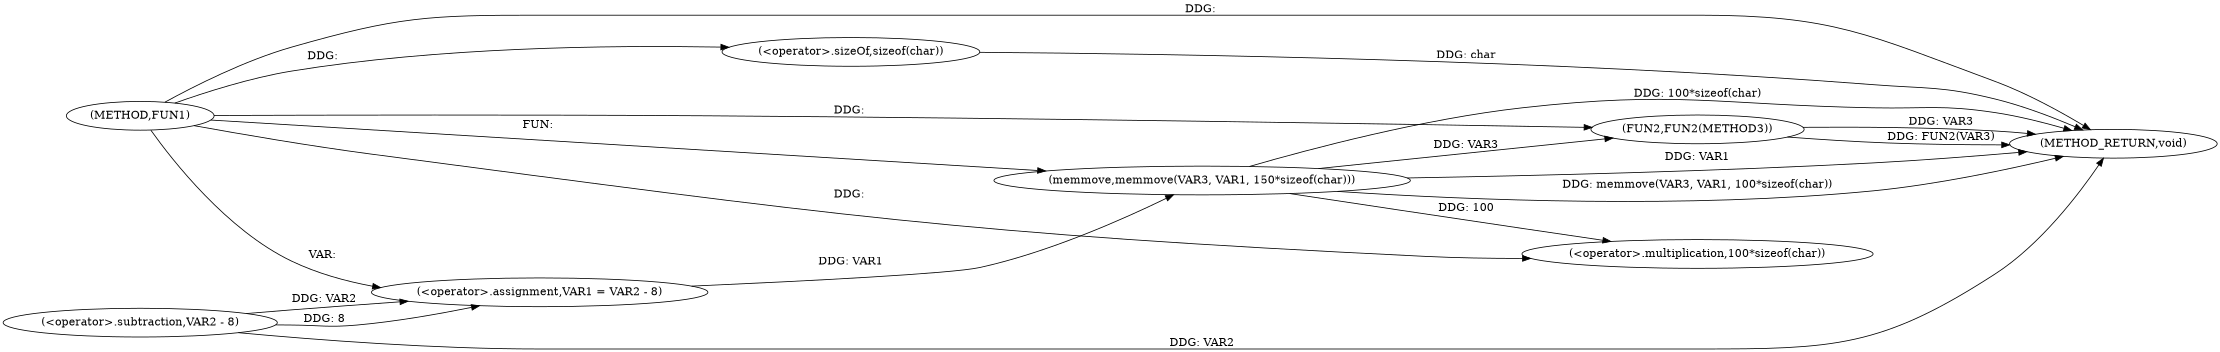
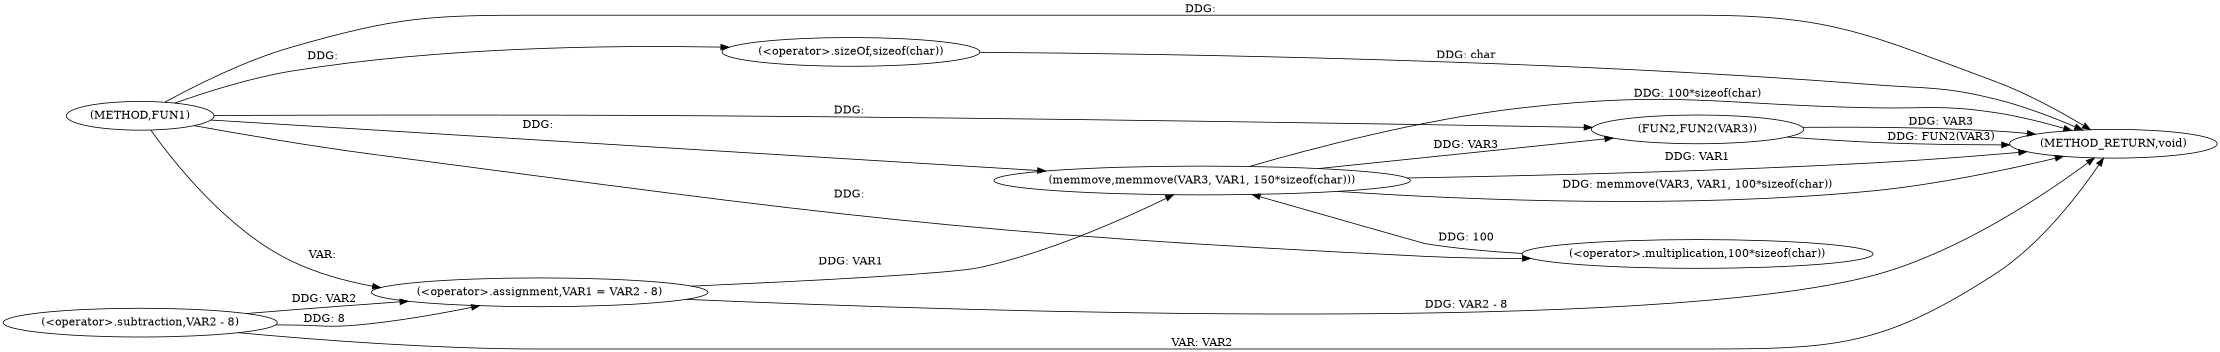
(540, 125) -> (540, 125)
(1698, 129) -> (1698, 129)
(1446, 217) -> (1389, 234)
none -> (1403, 313)
(1202, 343) -> (1202, 343)
